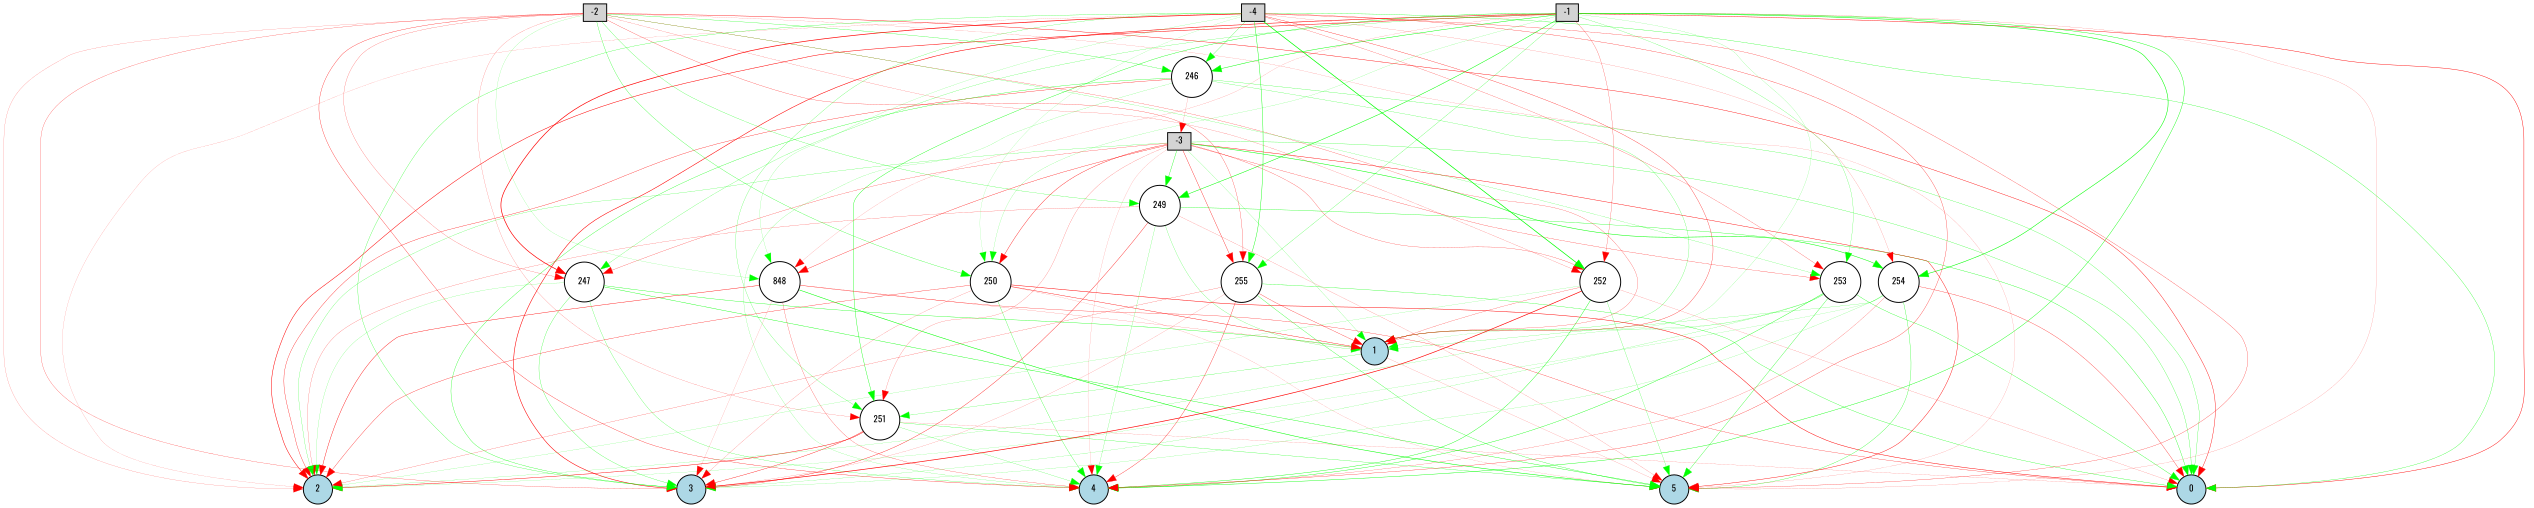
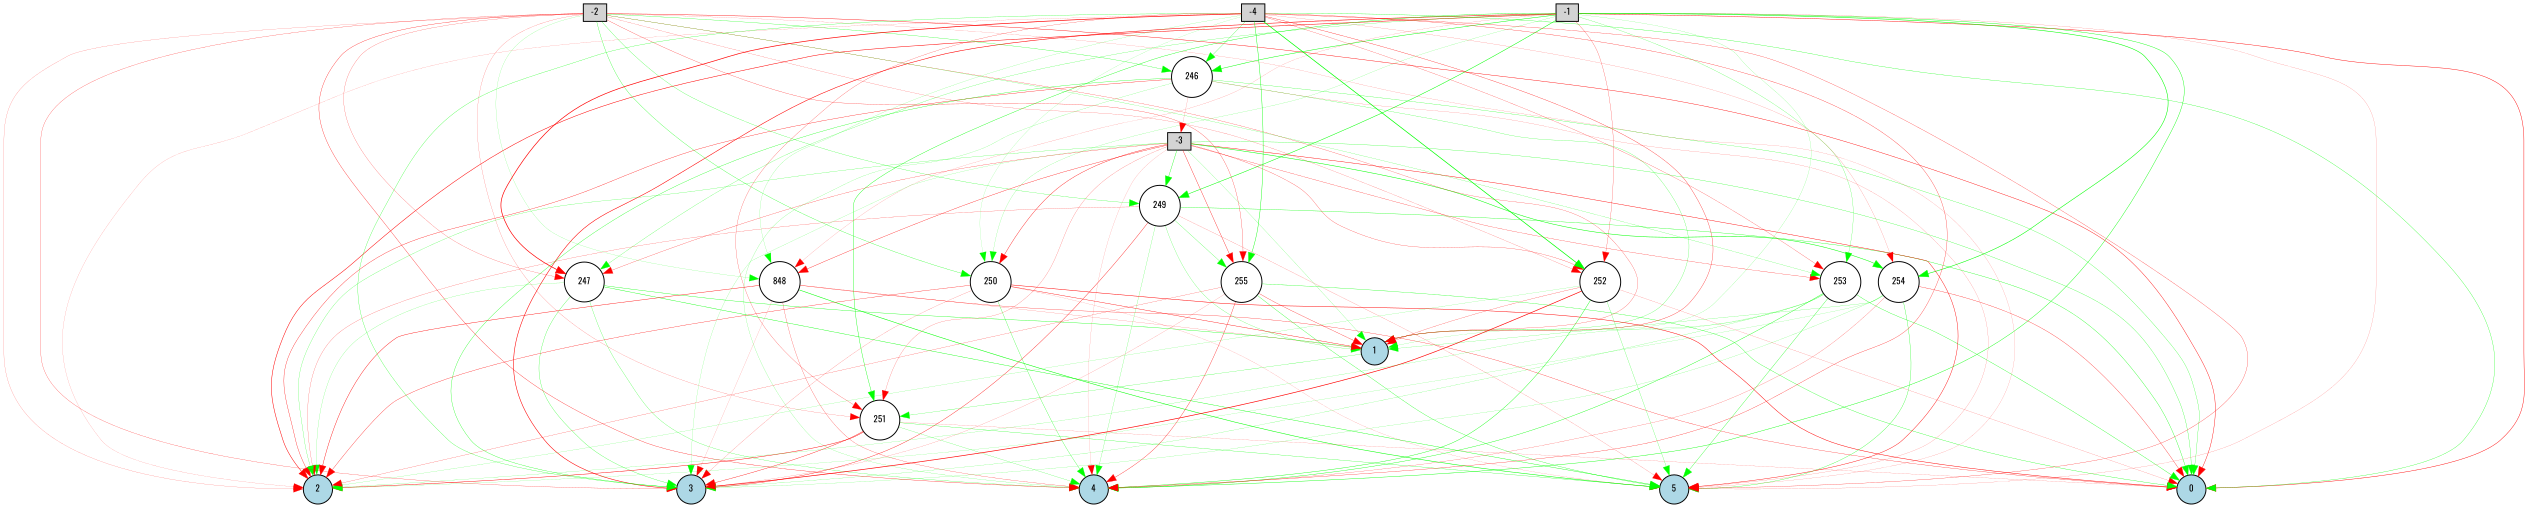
(848, 91) -> (848, 91)
(1427, 131) -> (1197, 241)
none -> (806, 234)
(1520, 418) -> (1818, 170)
